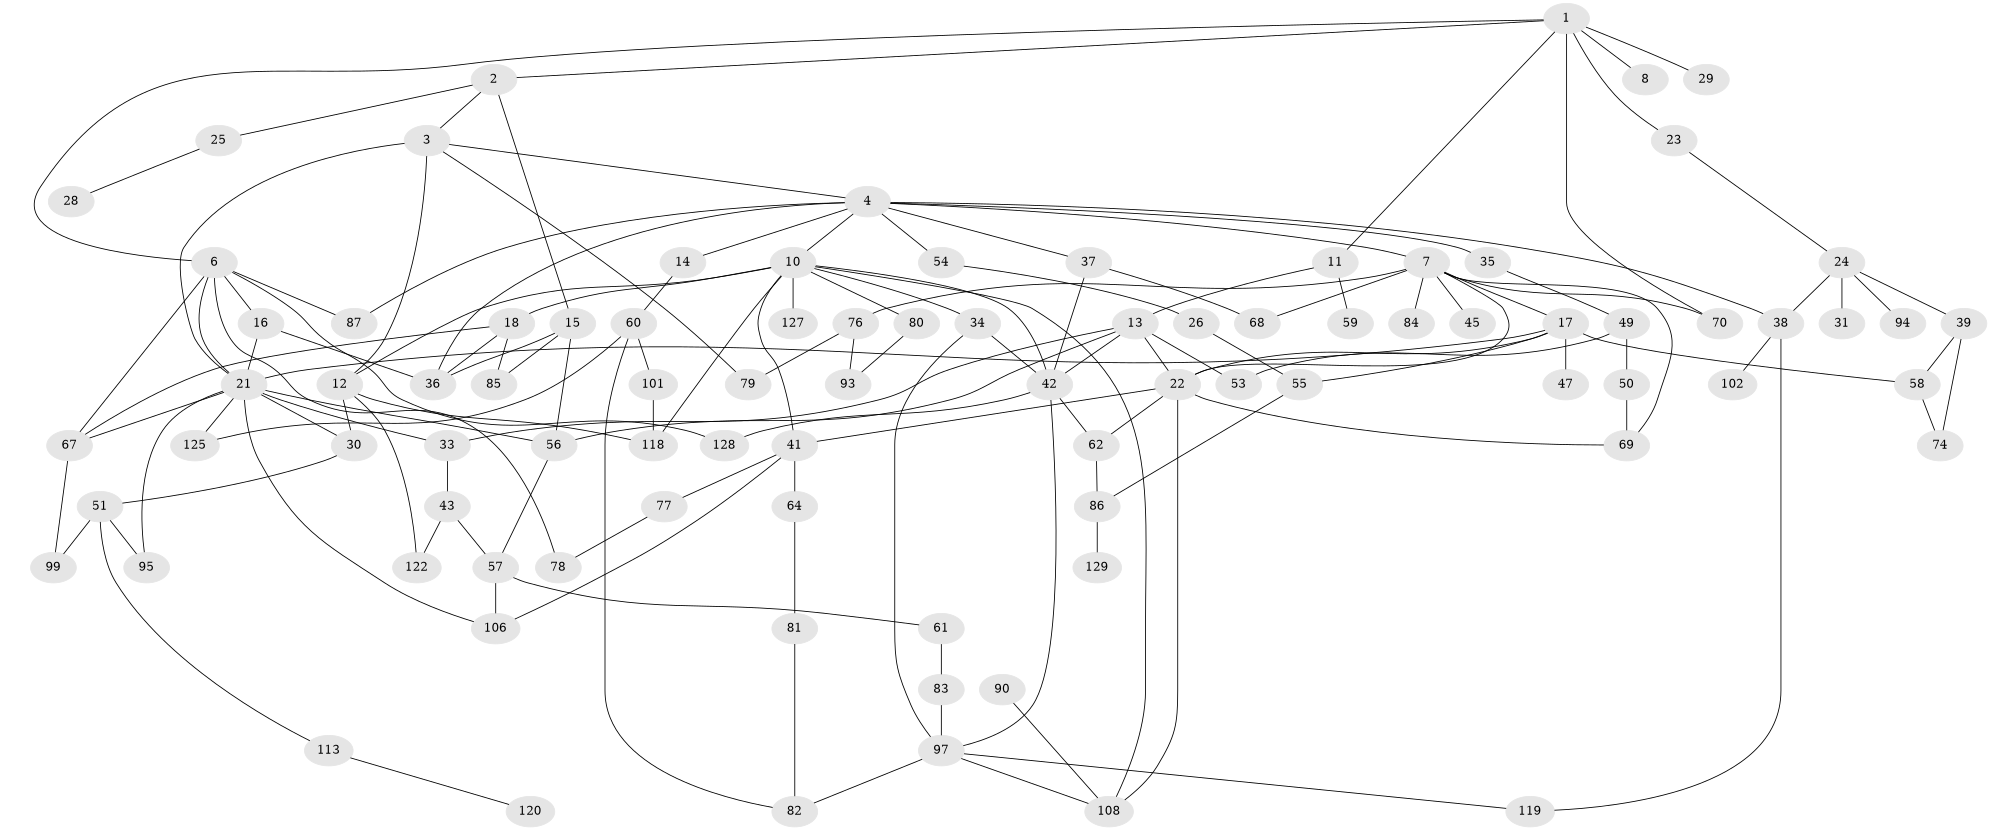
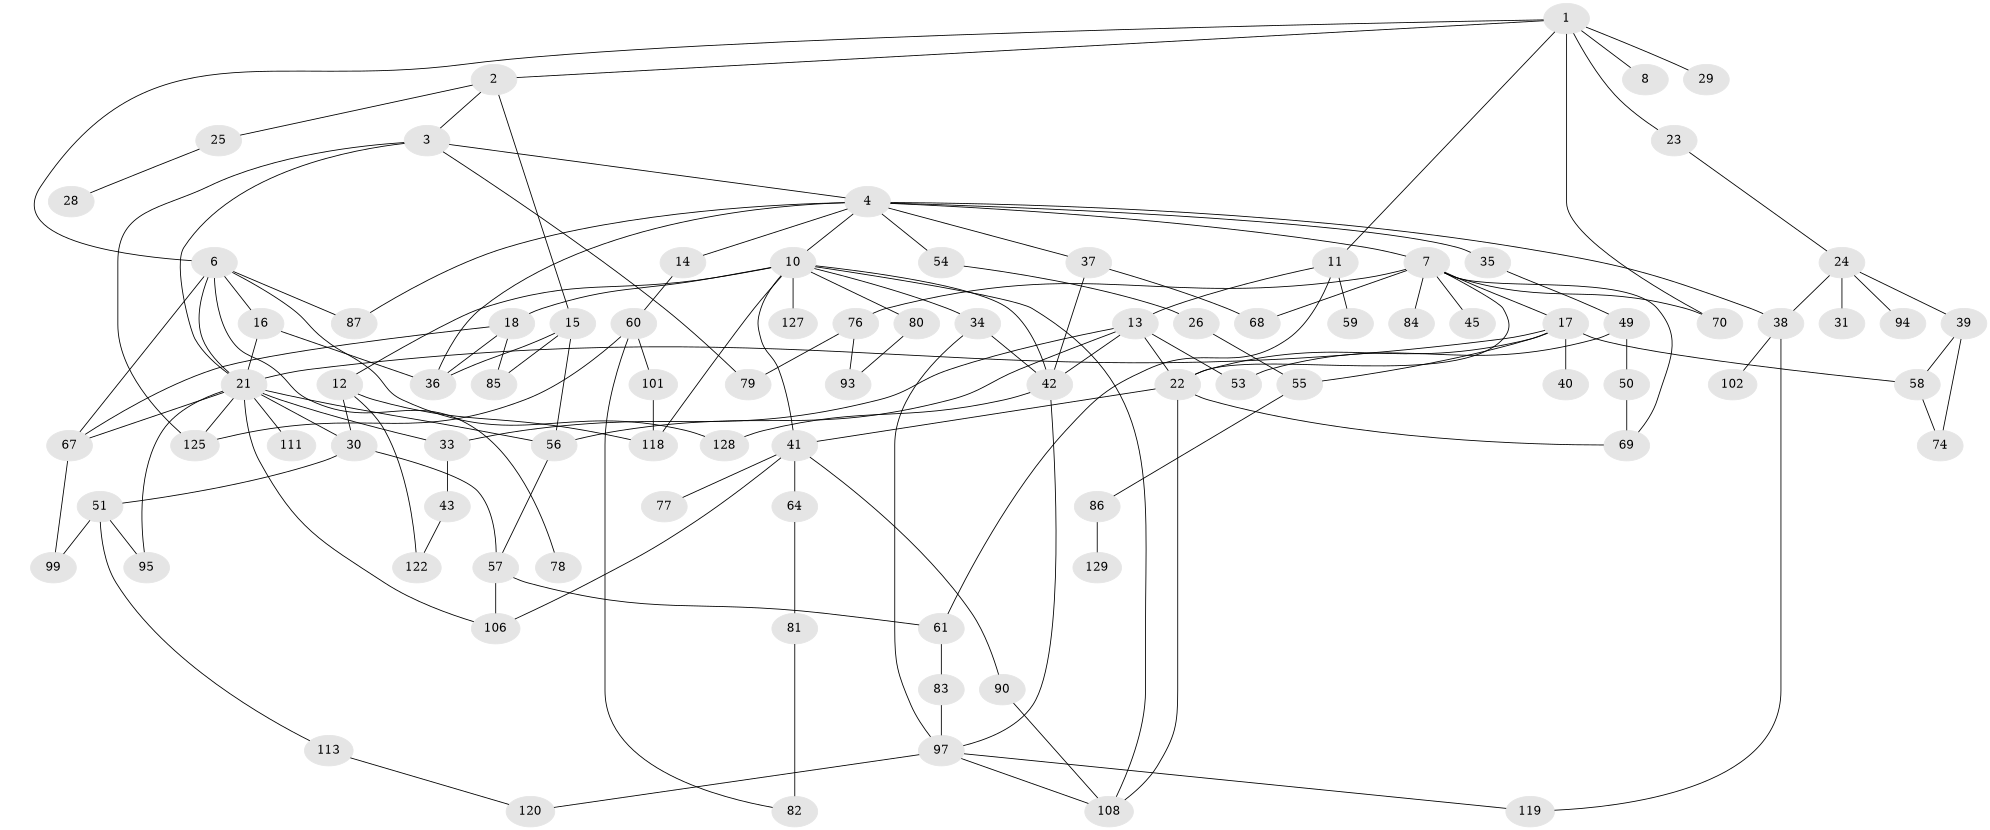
(410, 272) -> (154, 209)
none -> (1127, 379)
(1566, 385) -> (1566, 385)
none -> (292, 446)
(1096, 446) -> none
(472, 537) -> (459, 479)
(611, 537) -> none
none -> (921, 552)
(868, 781) -> (737, 781)
